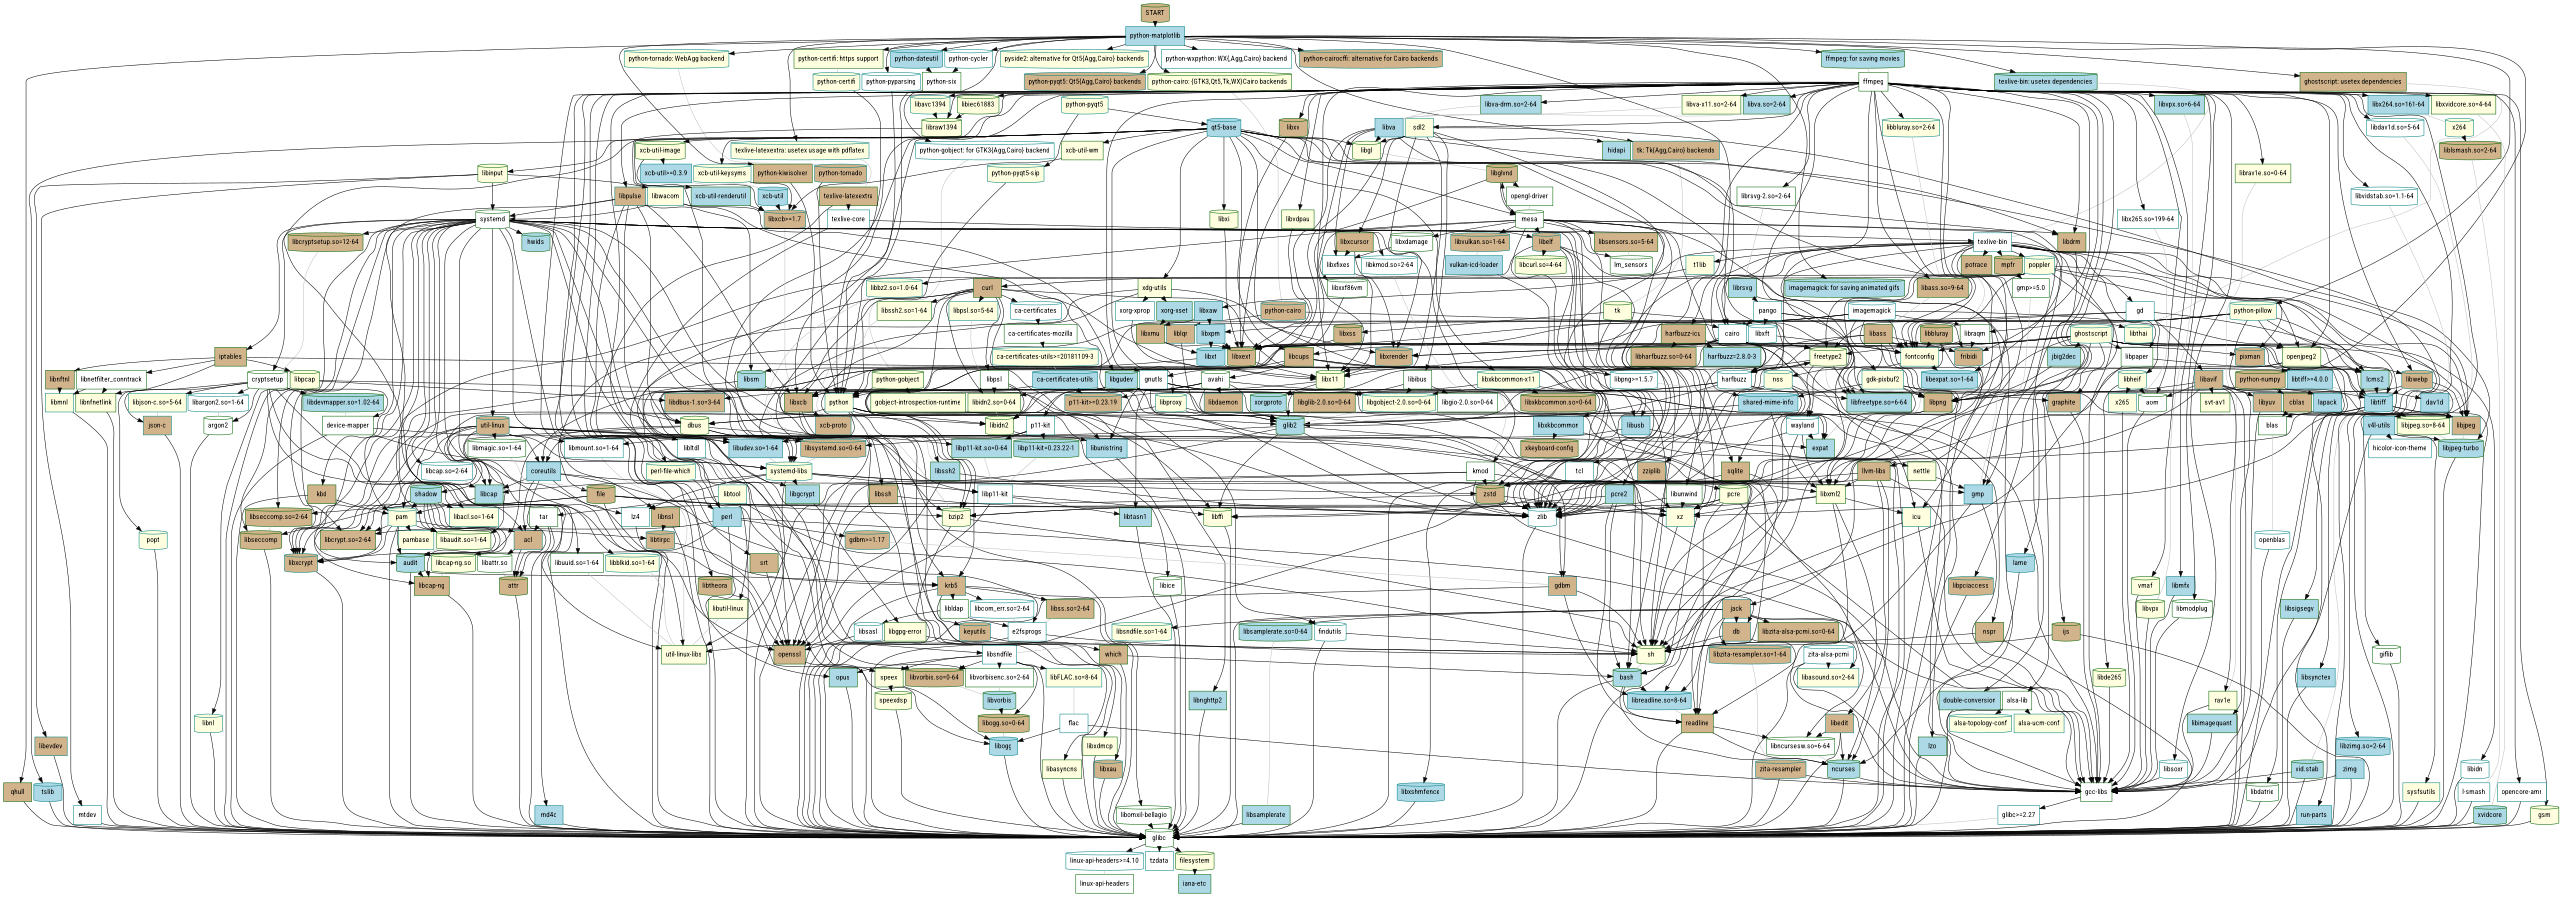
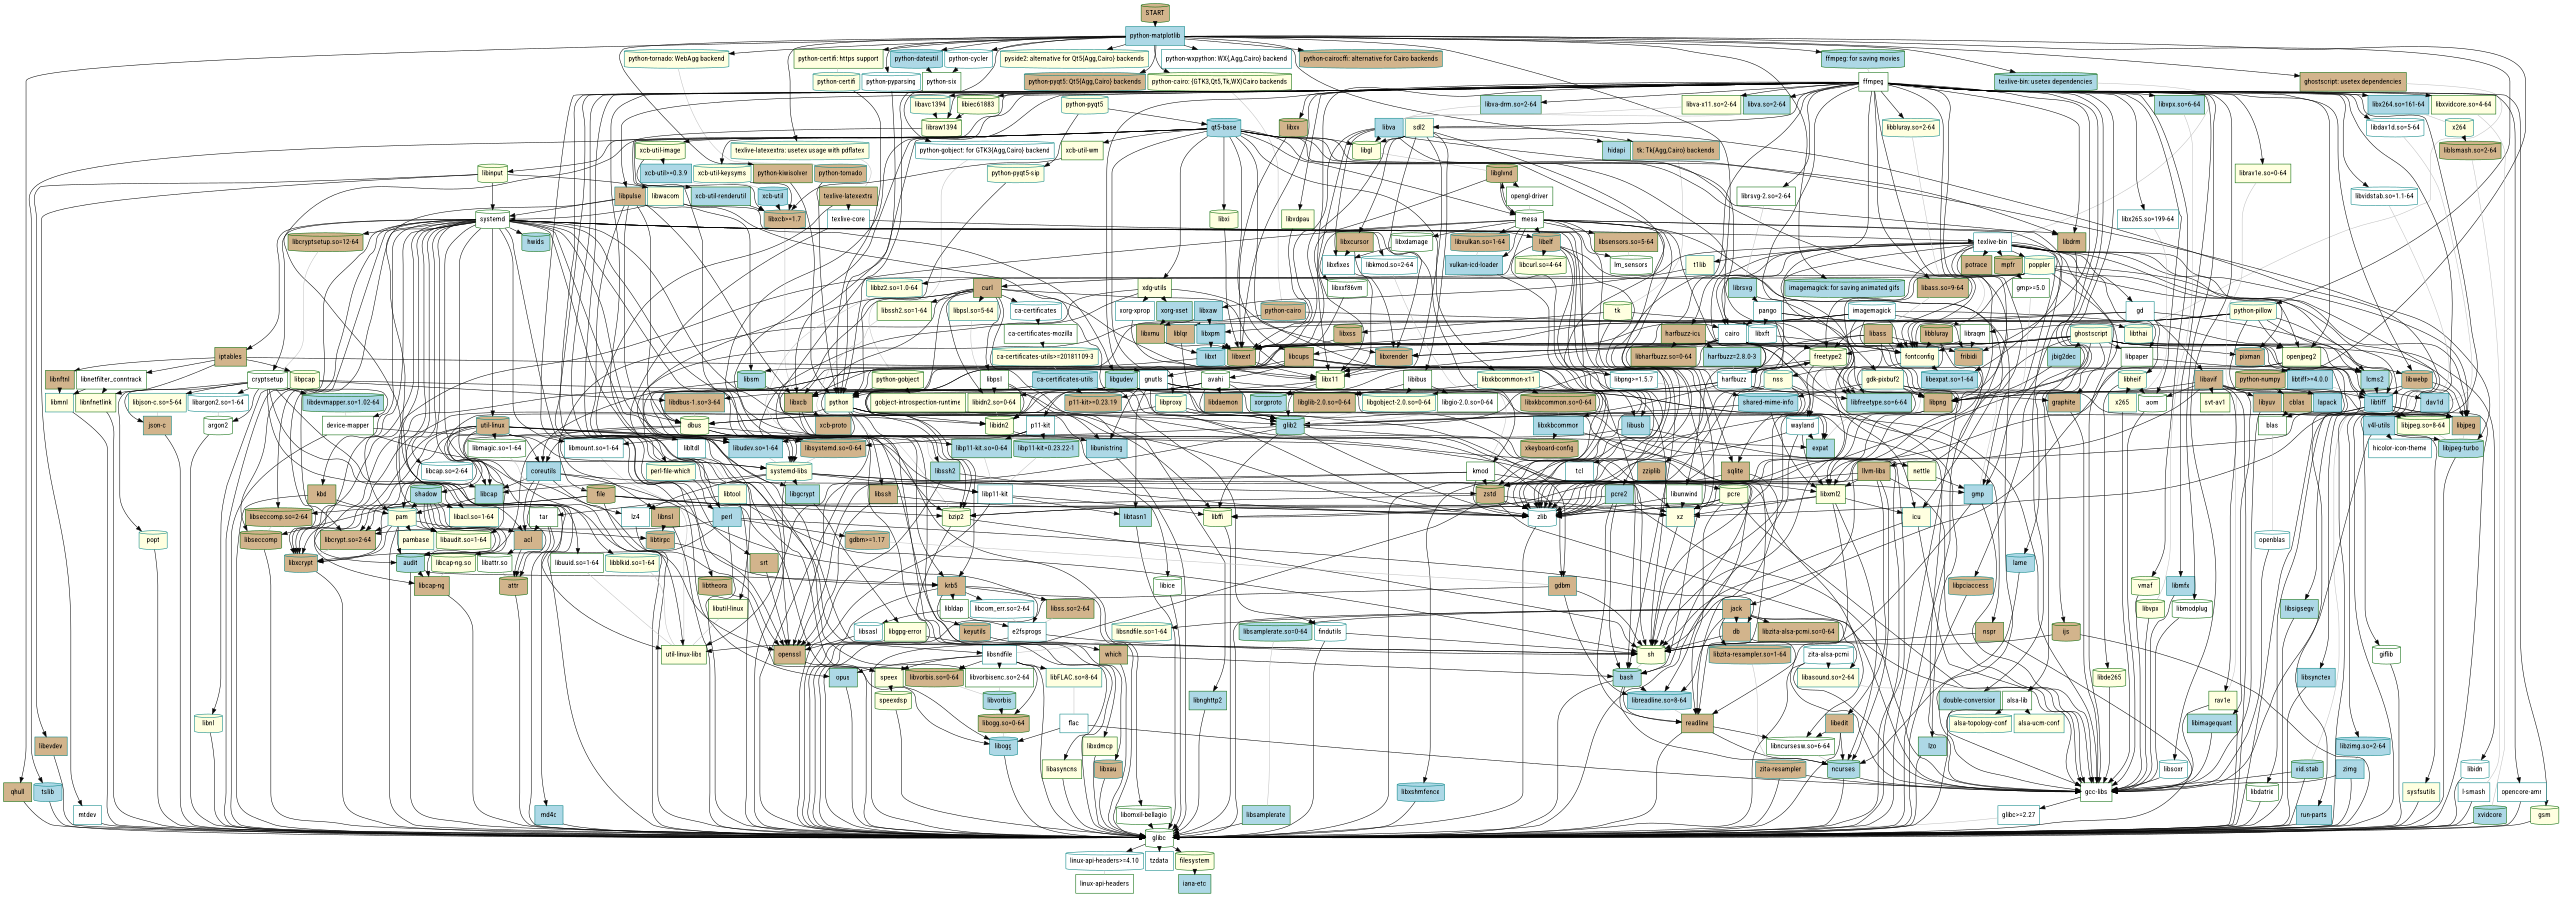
none -> (1514, 242)
